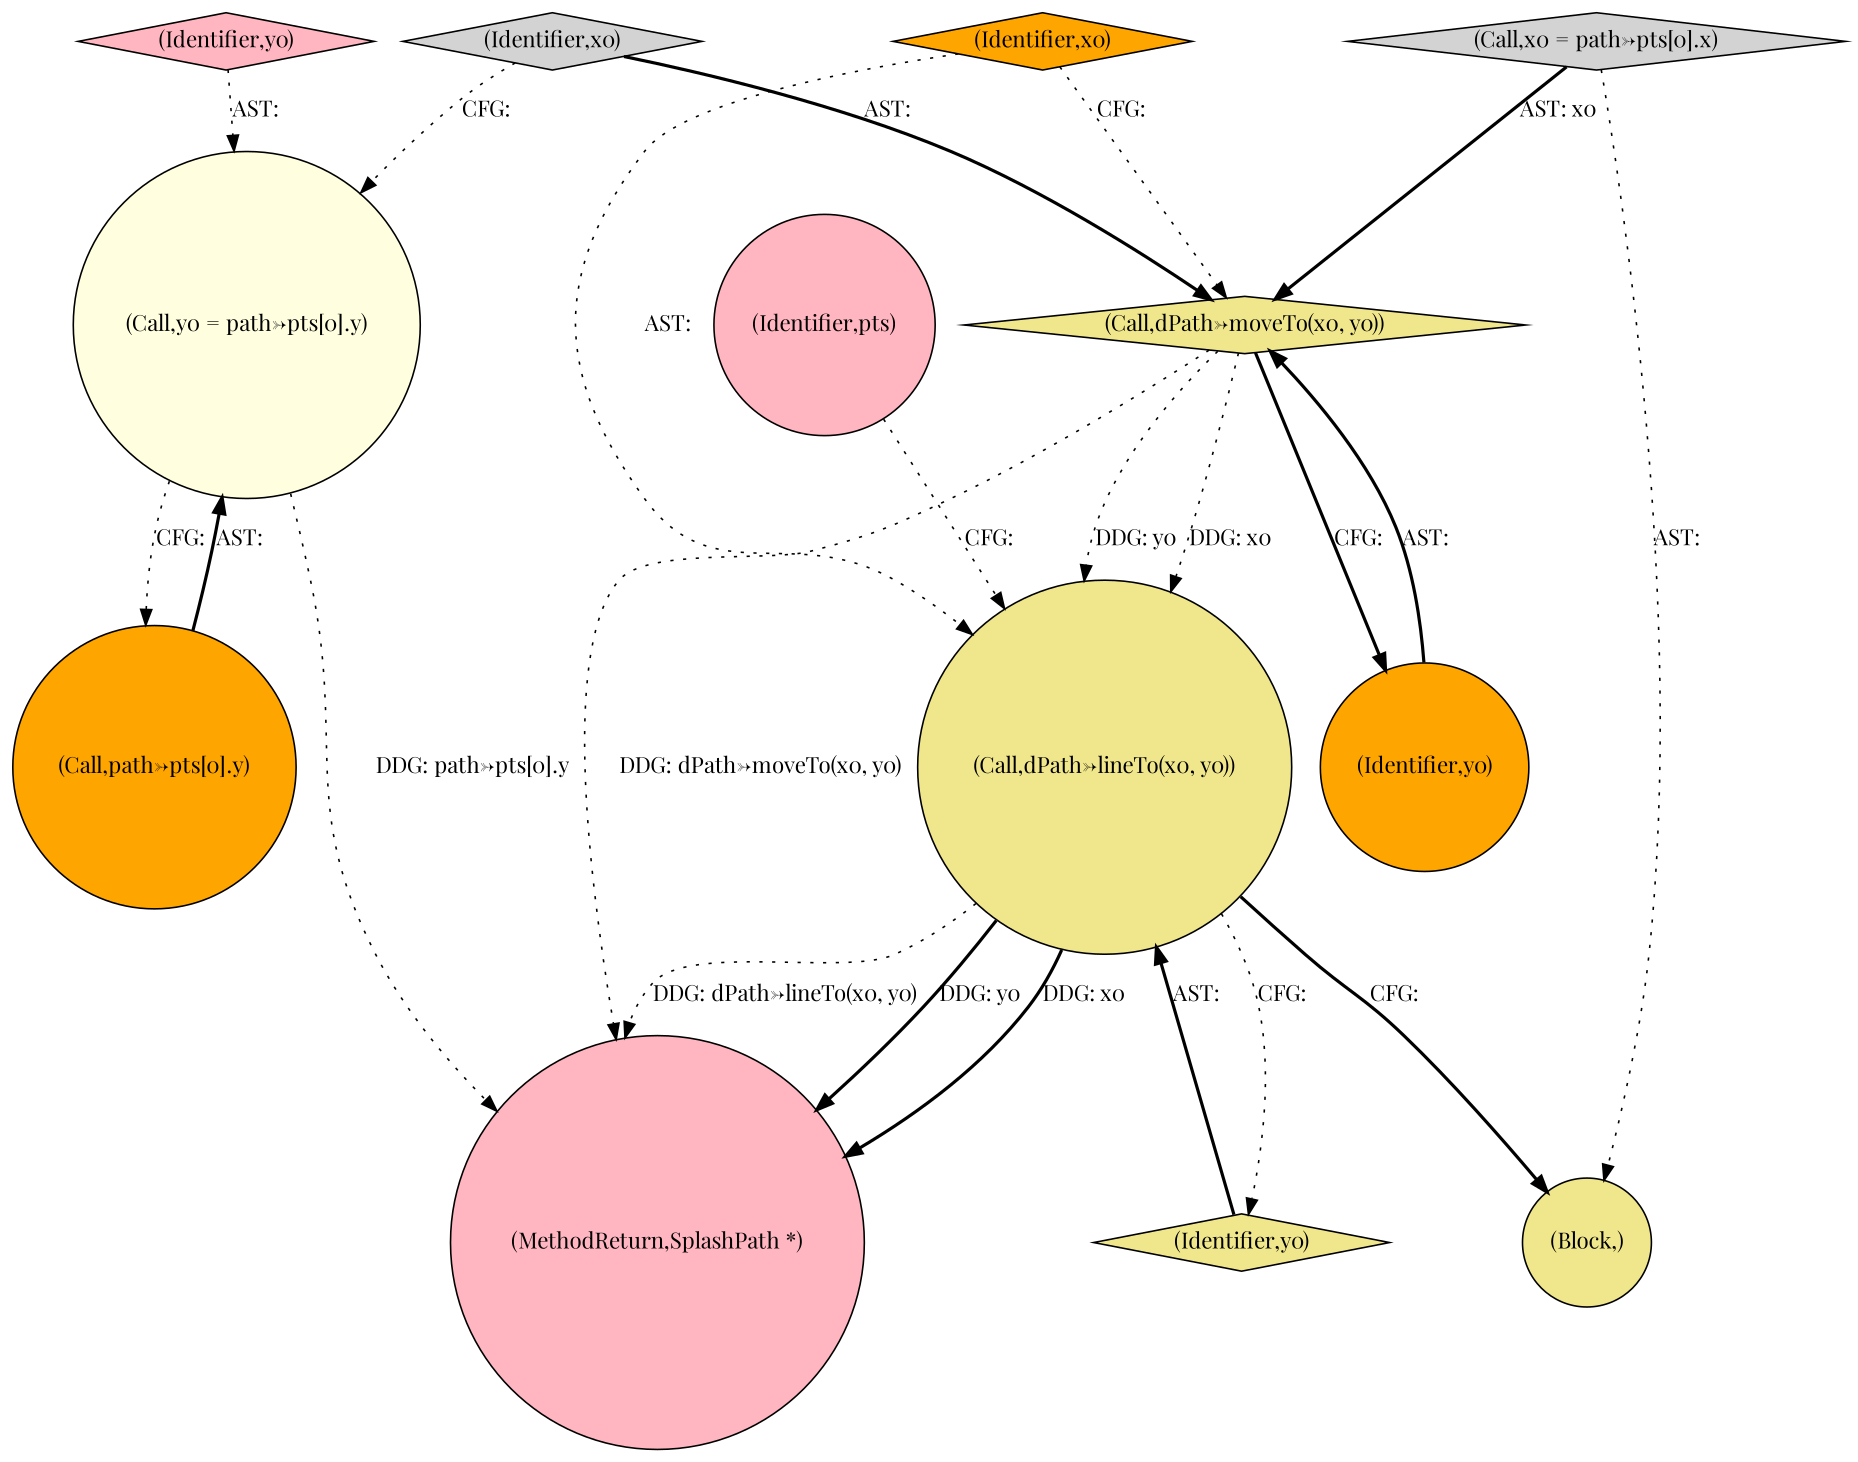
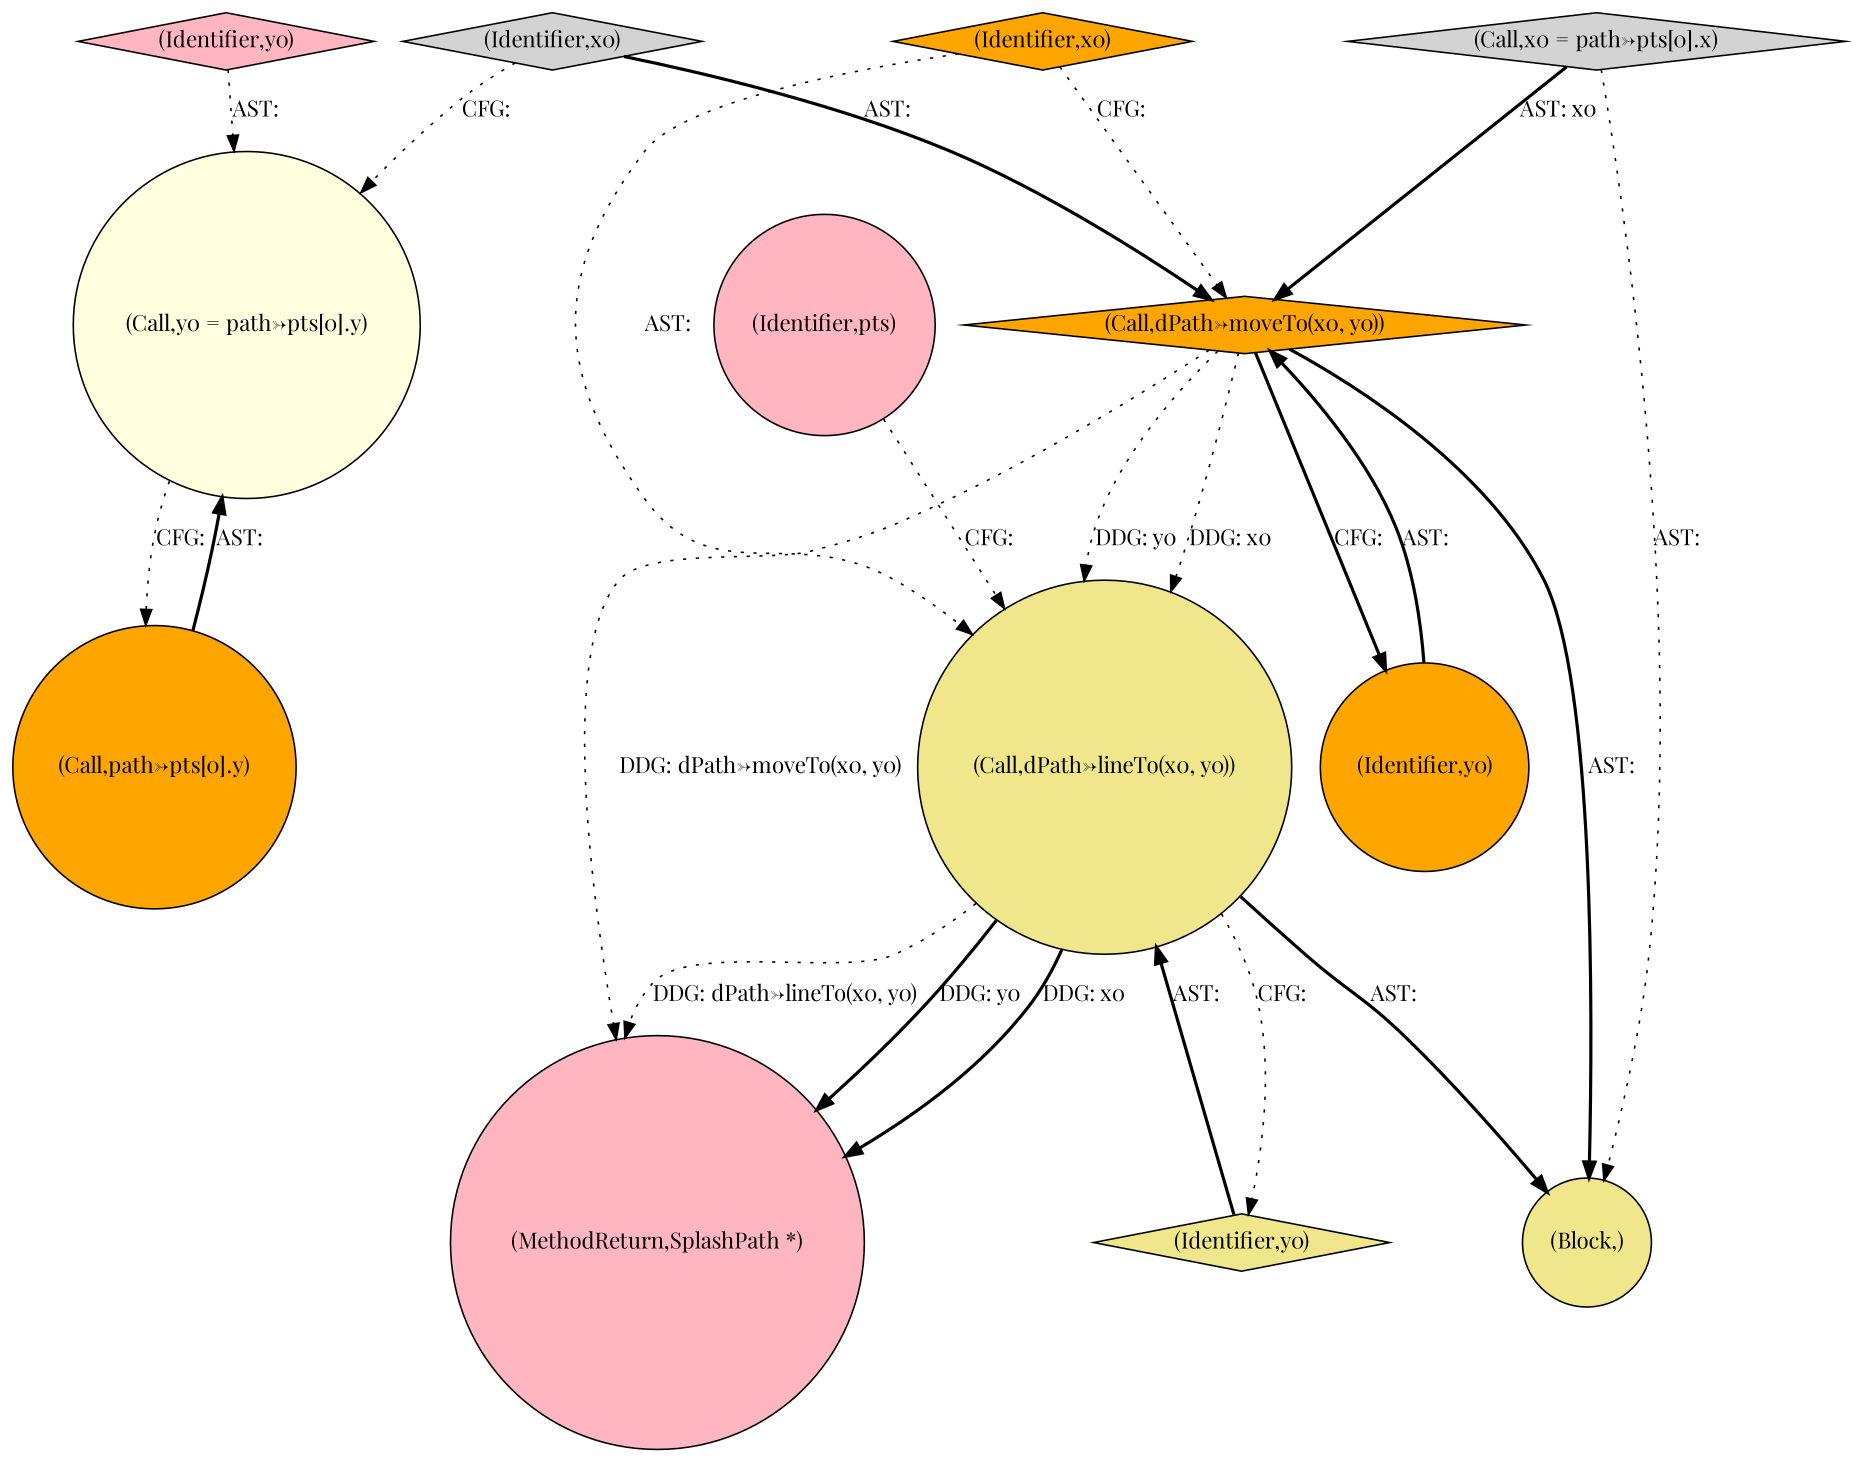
(1245, 325) -> (1245, 325)
none -> (1573, 695)
(331, 818) -> none
(1398, 995) -> (1398, 995)
